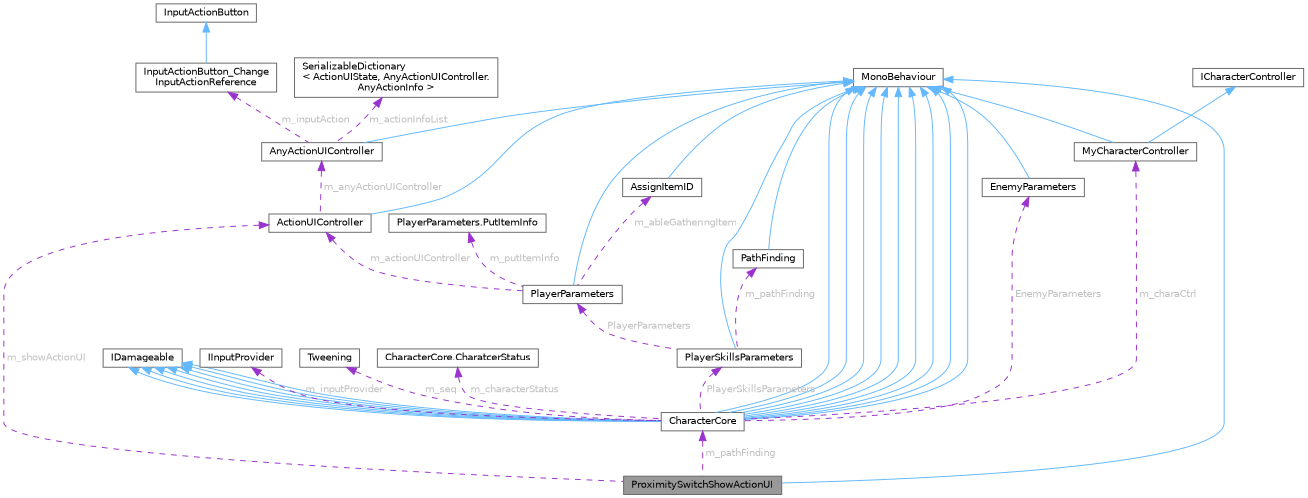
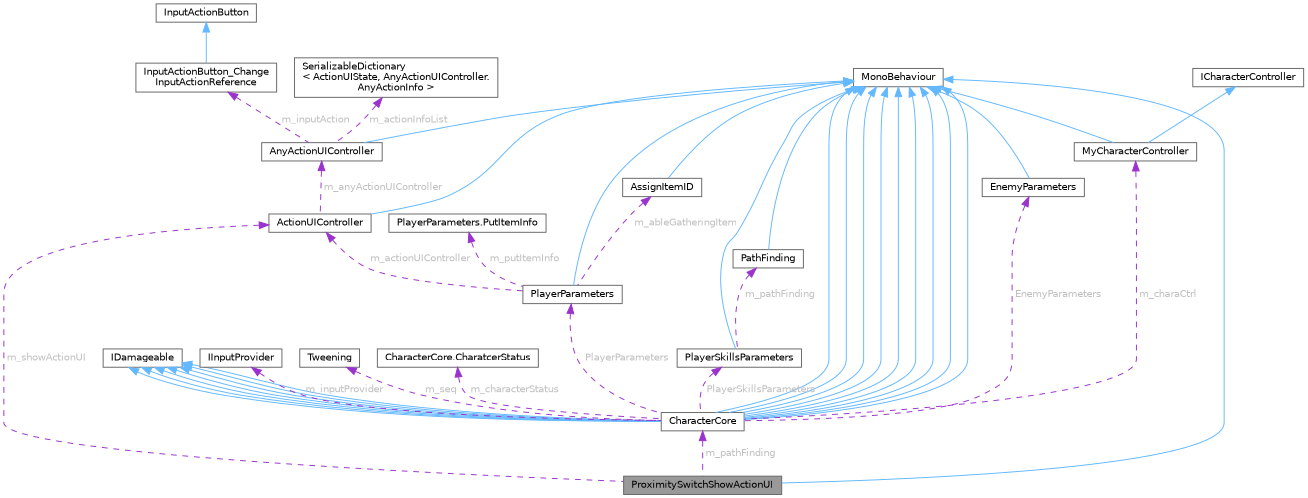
(626, 339) -> (595, 381)
